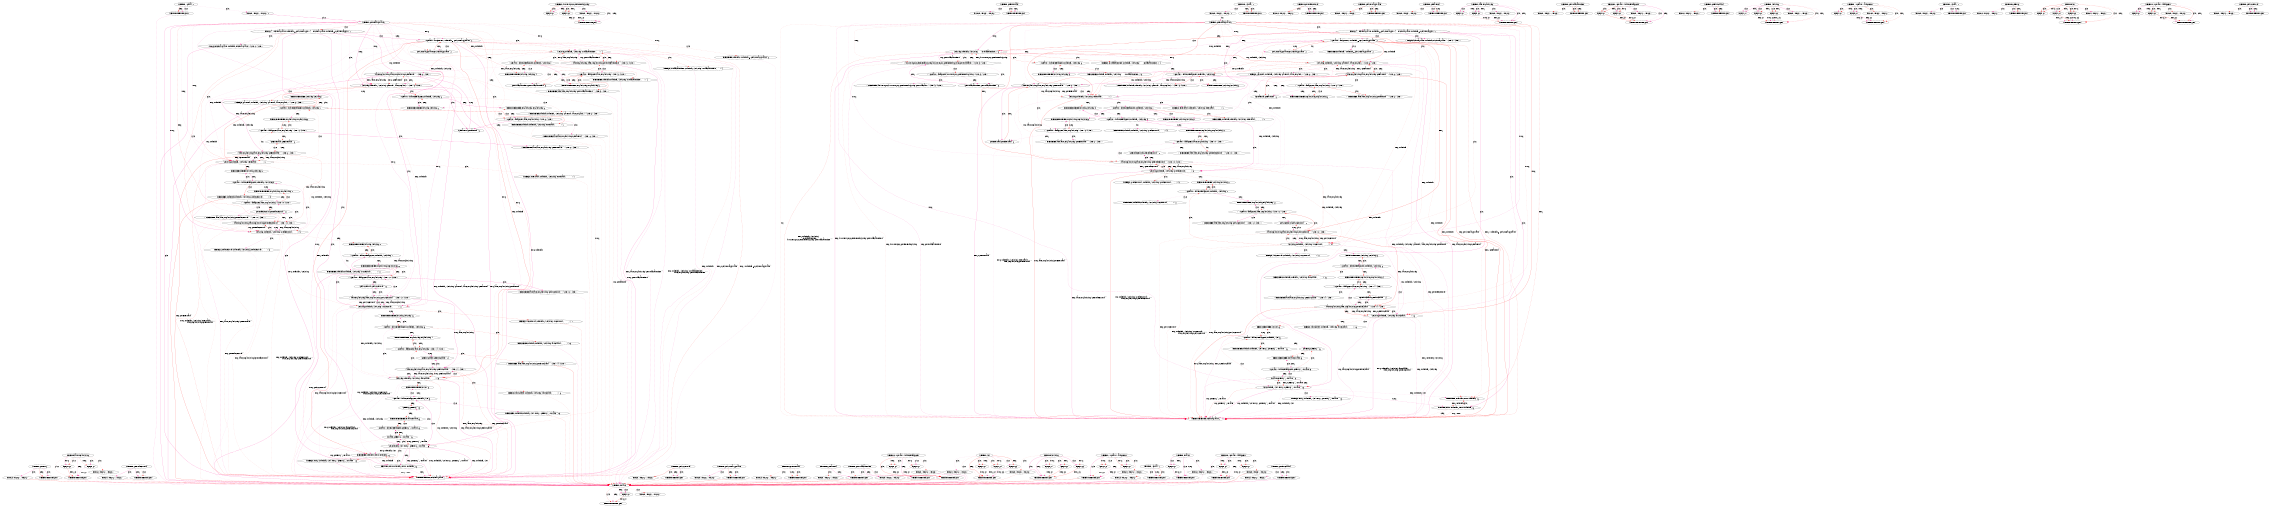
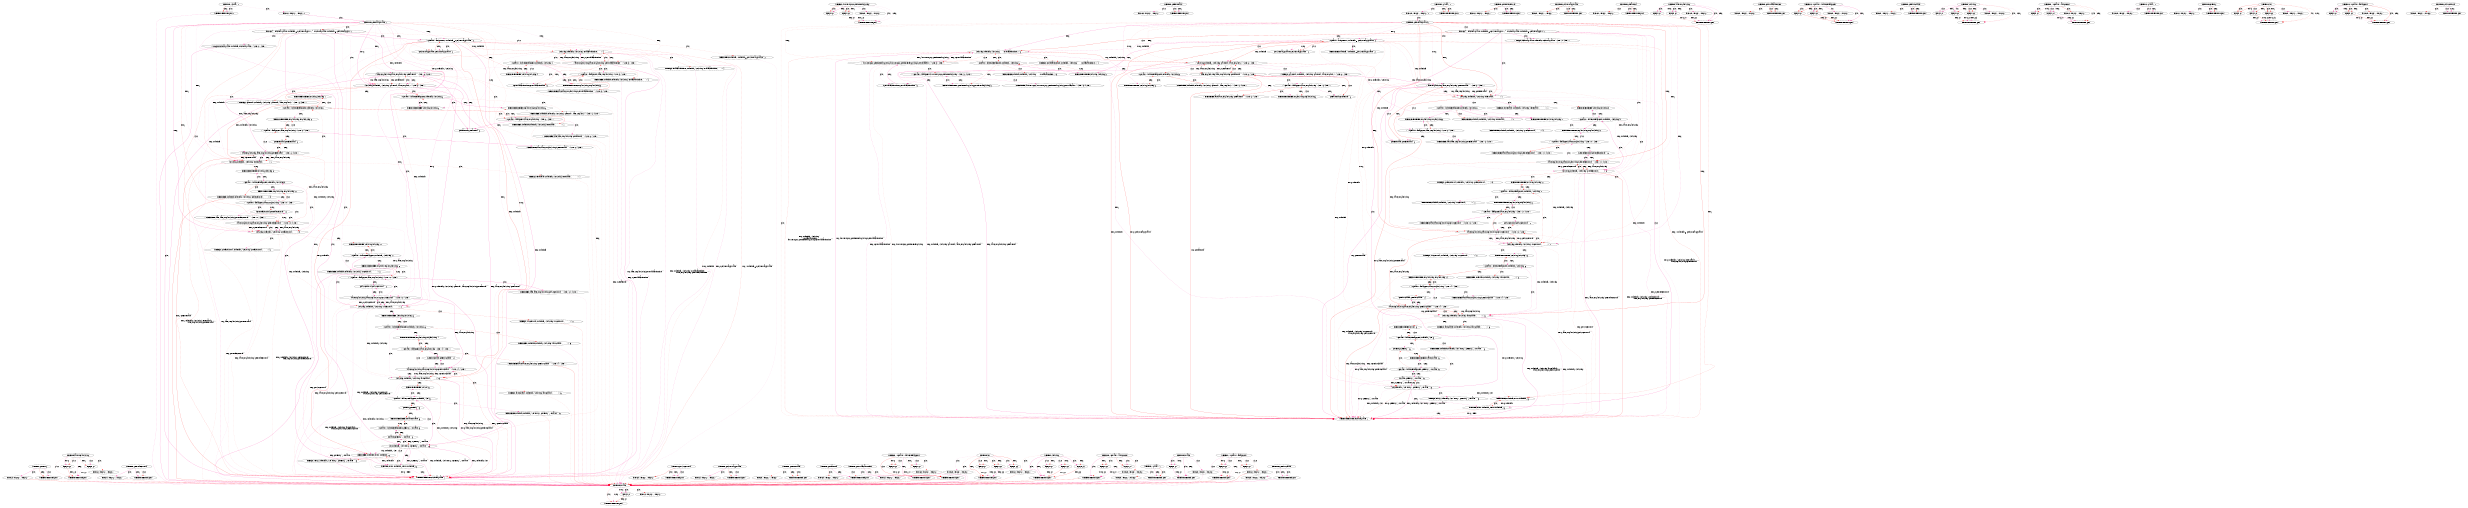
none -> (967, 86)
